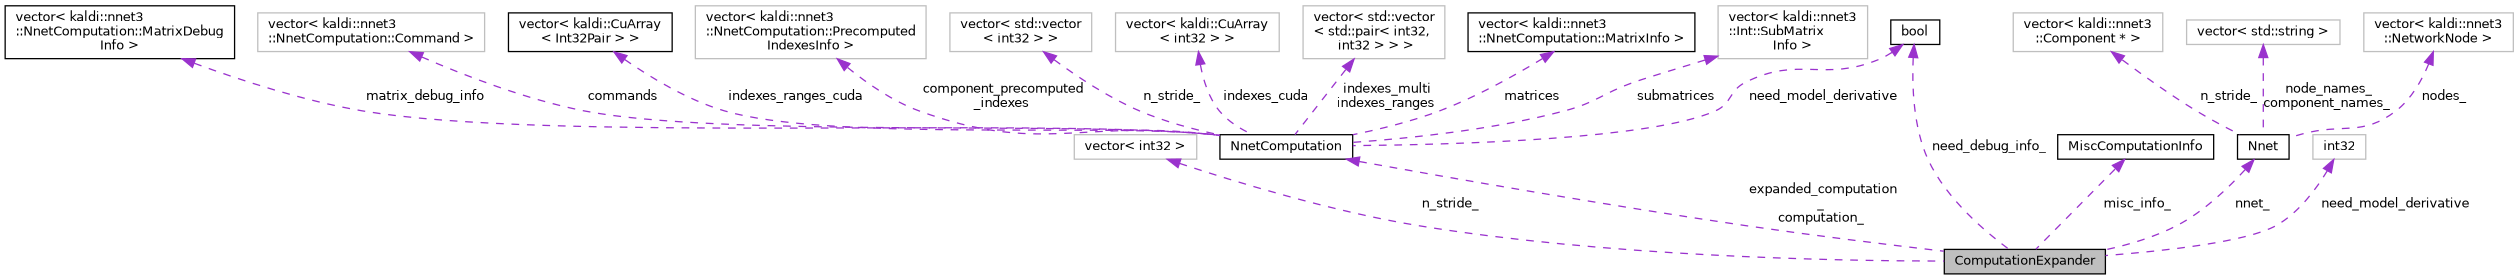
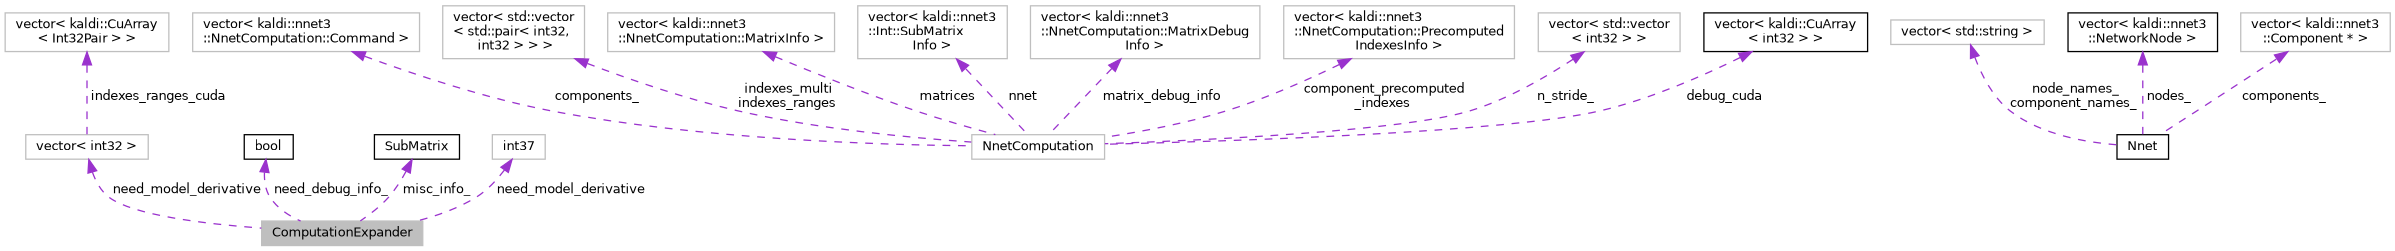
(120, 32) -> (1145, 32)
(590, 32) -> (87, 32)
(1197, 32) -> (1786, 32)
(1581, 32) -> (721, 32)
(2439, 32) -> (2143, 32)
(621, 97) -> (595, 97)
(1264, 97) -> (1723, 97)
(1674, 97) -> (1021, 97)
(2227, 97) -> (2283, 97)
(915, 129) -> (87, 100)
(1632, 130) -> none
(1286, 147) -> (1038, 147)
(2136, 147) -> (417, 147)
(2339, 147) -> (519, 147)
(1449, 204) -> (185, 190)
(1651, 211) -> none
(2183, 222) -> none
(2025, 262) -> (342, 233)
